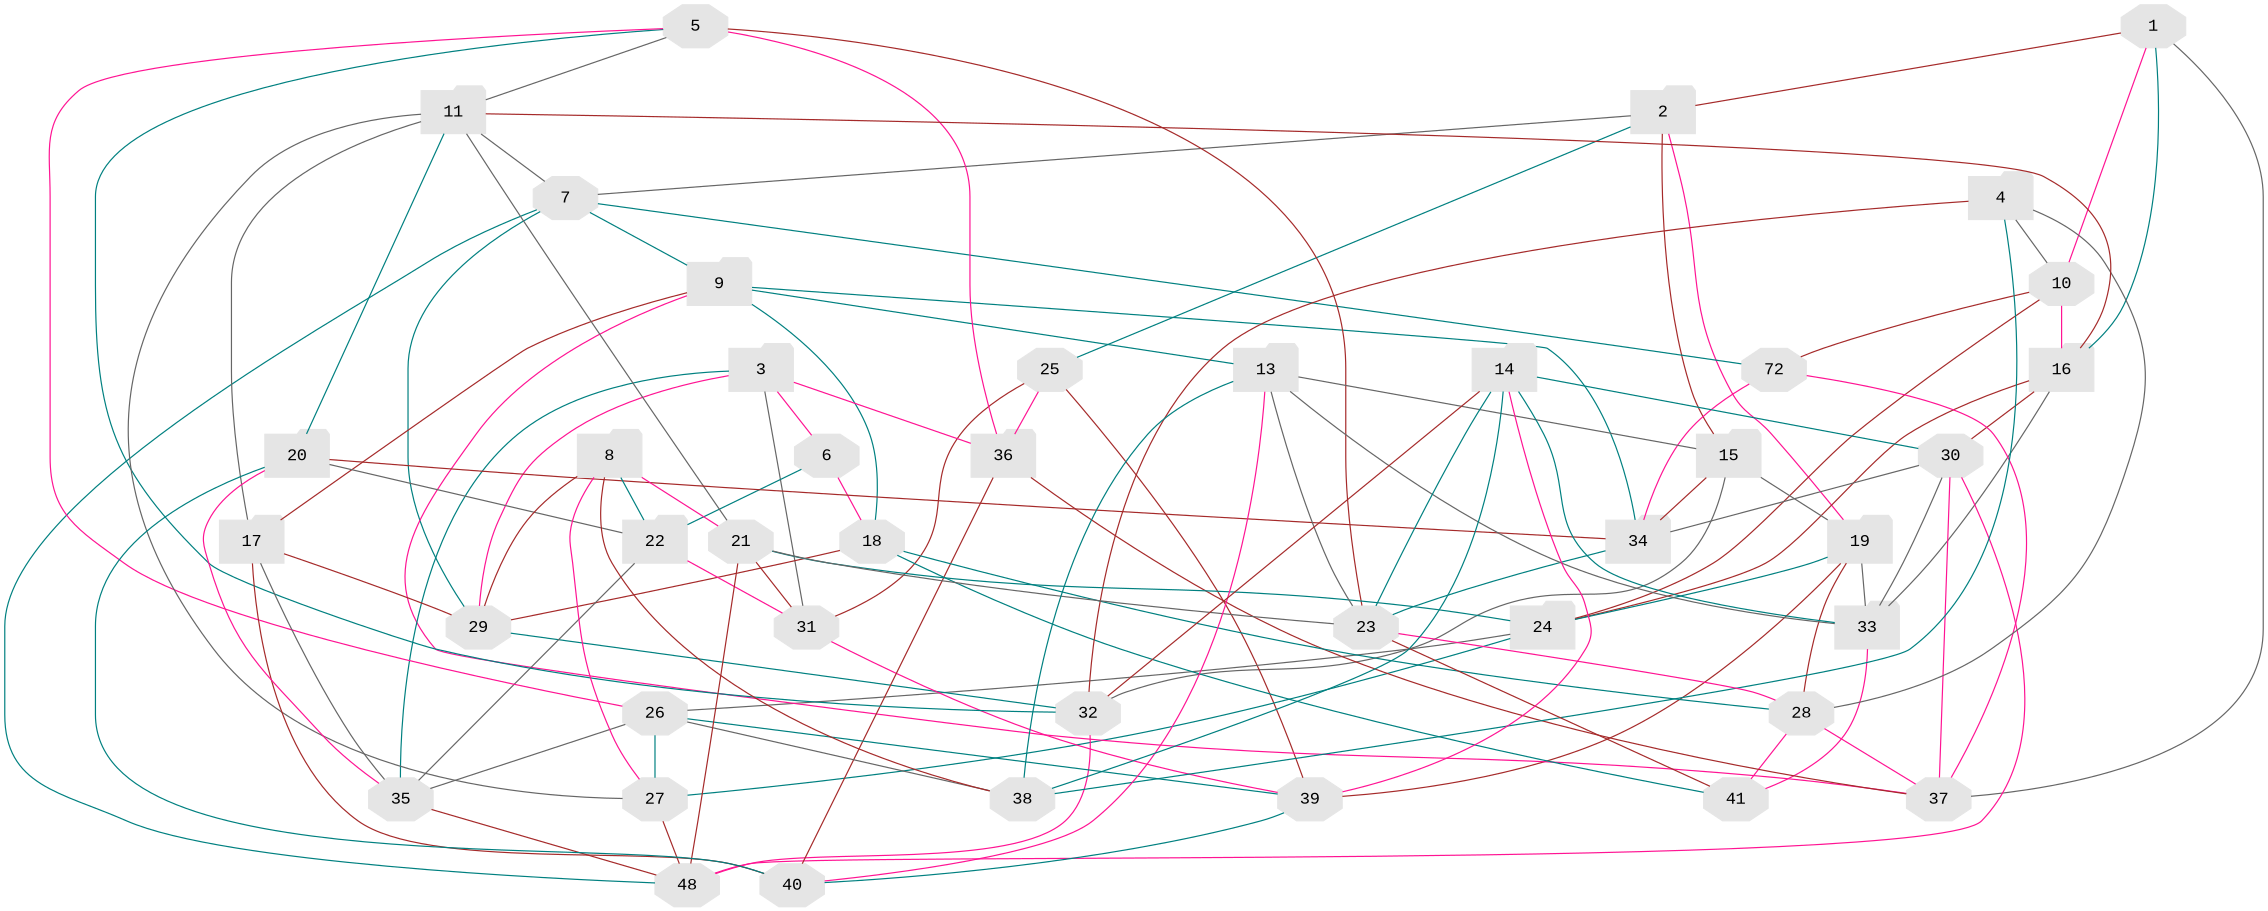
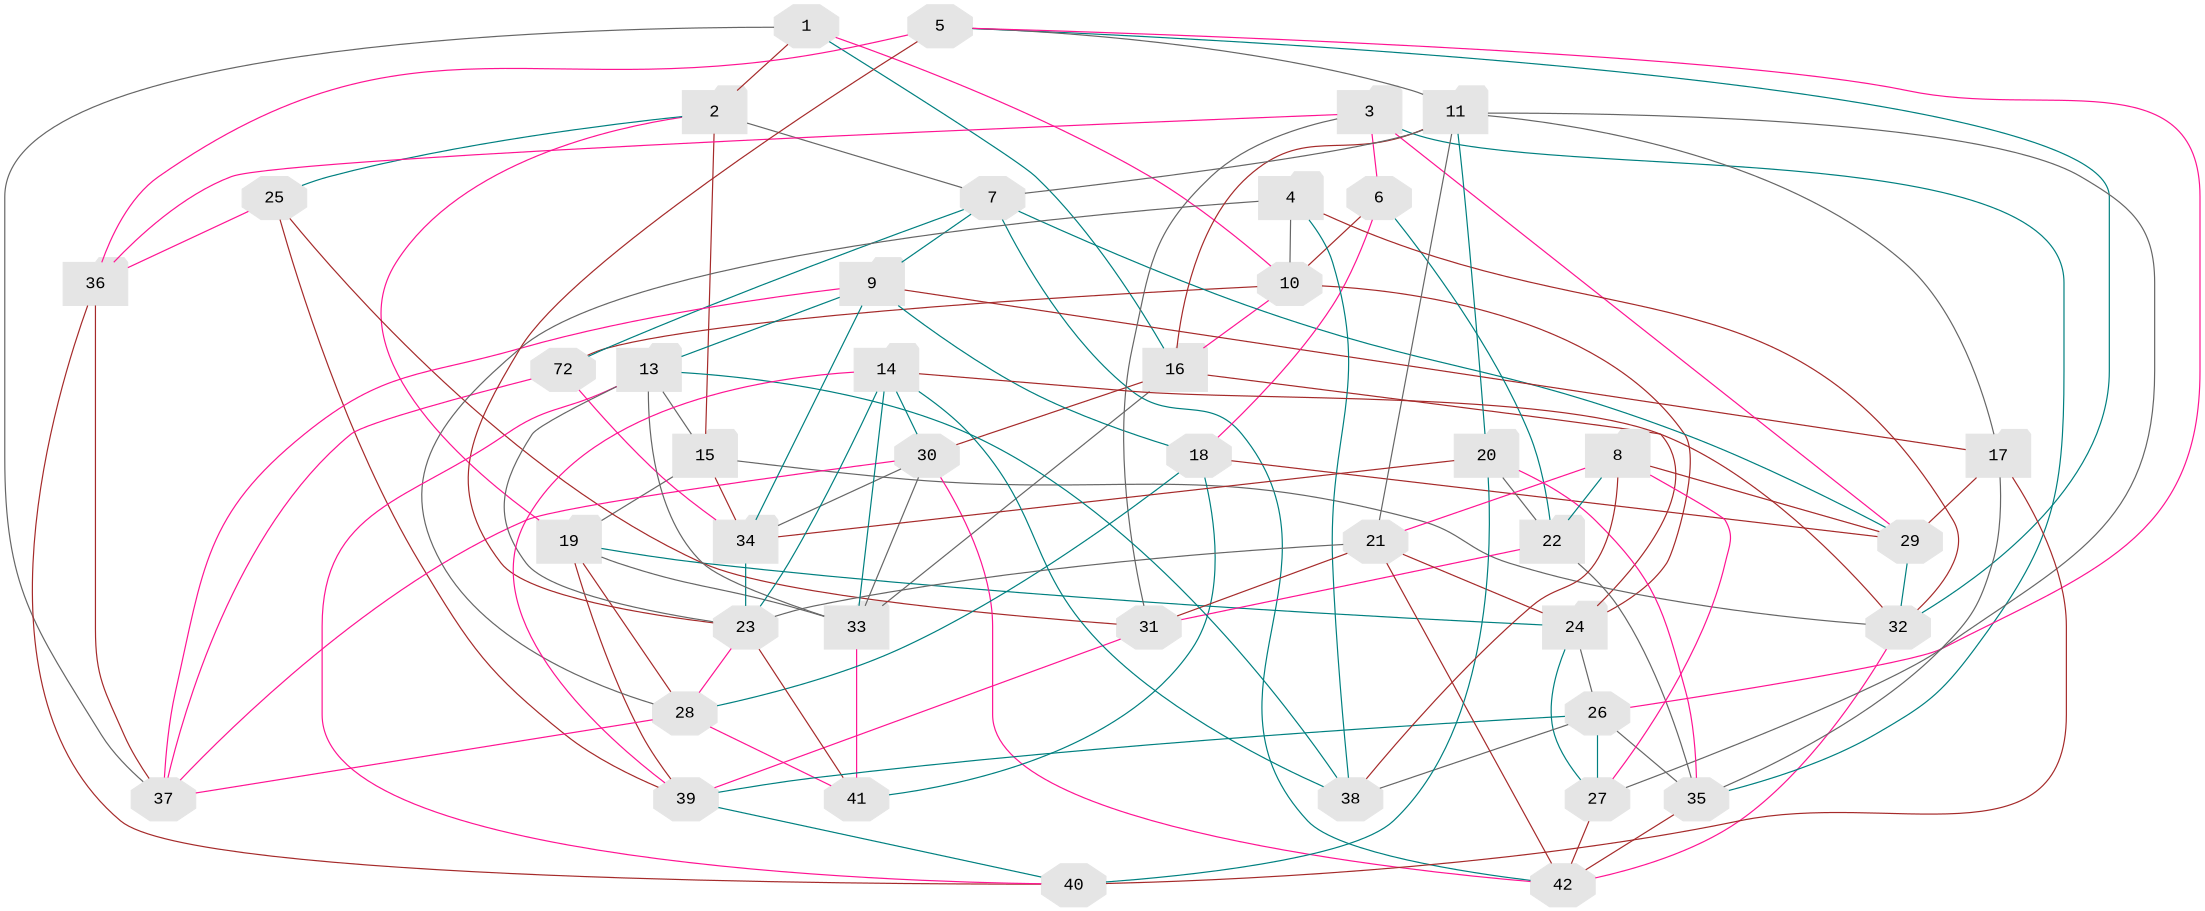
none -> (1334, 241)
(1141, 589) -> (1473, 584)
(687, 885) -> (1563, 885)
